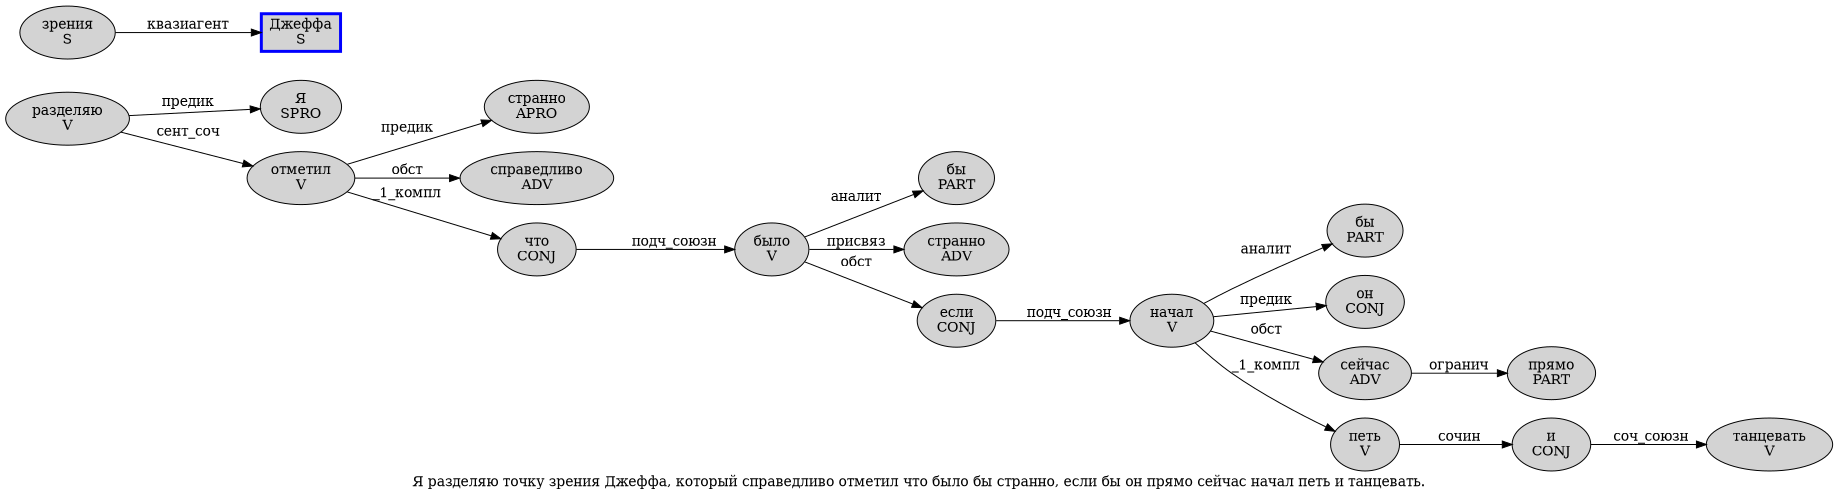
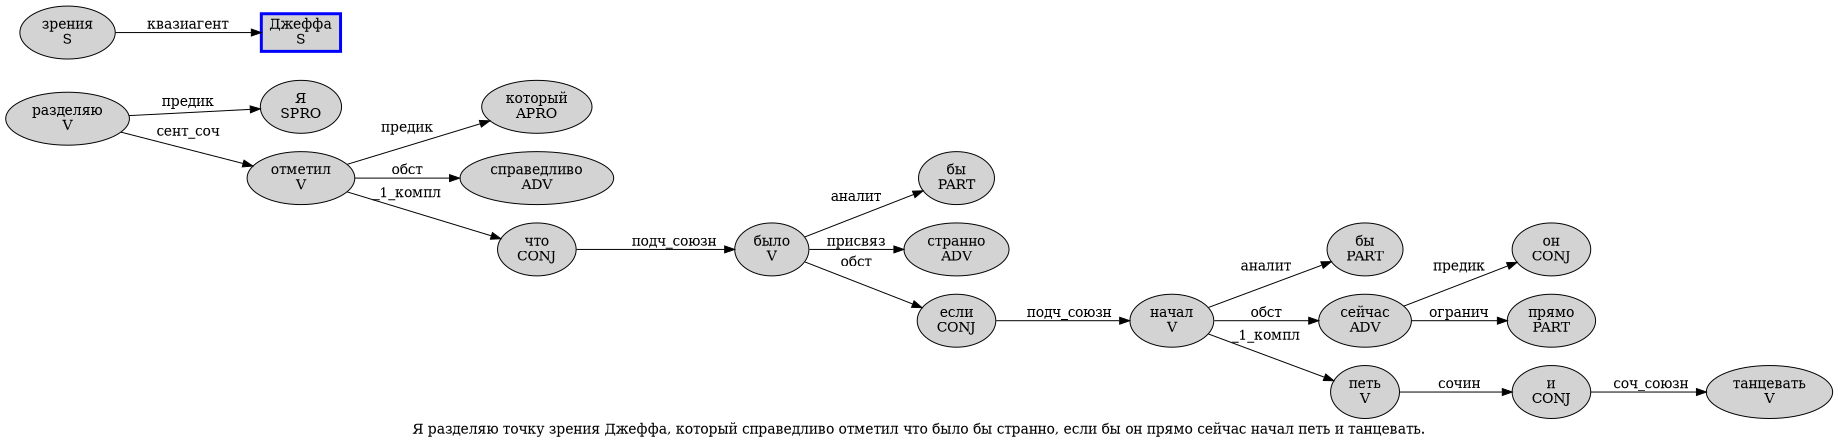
(537, 107) -> (537, 107)
(1265, 312) -> (1456, 286)
